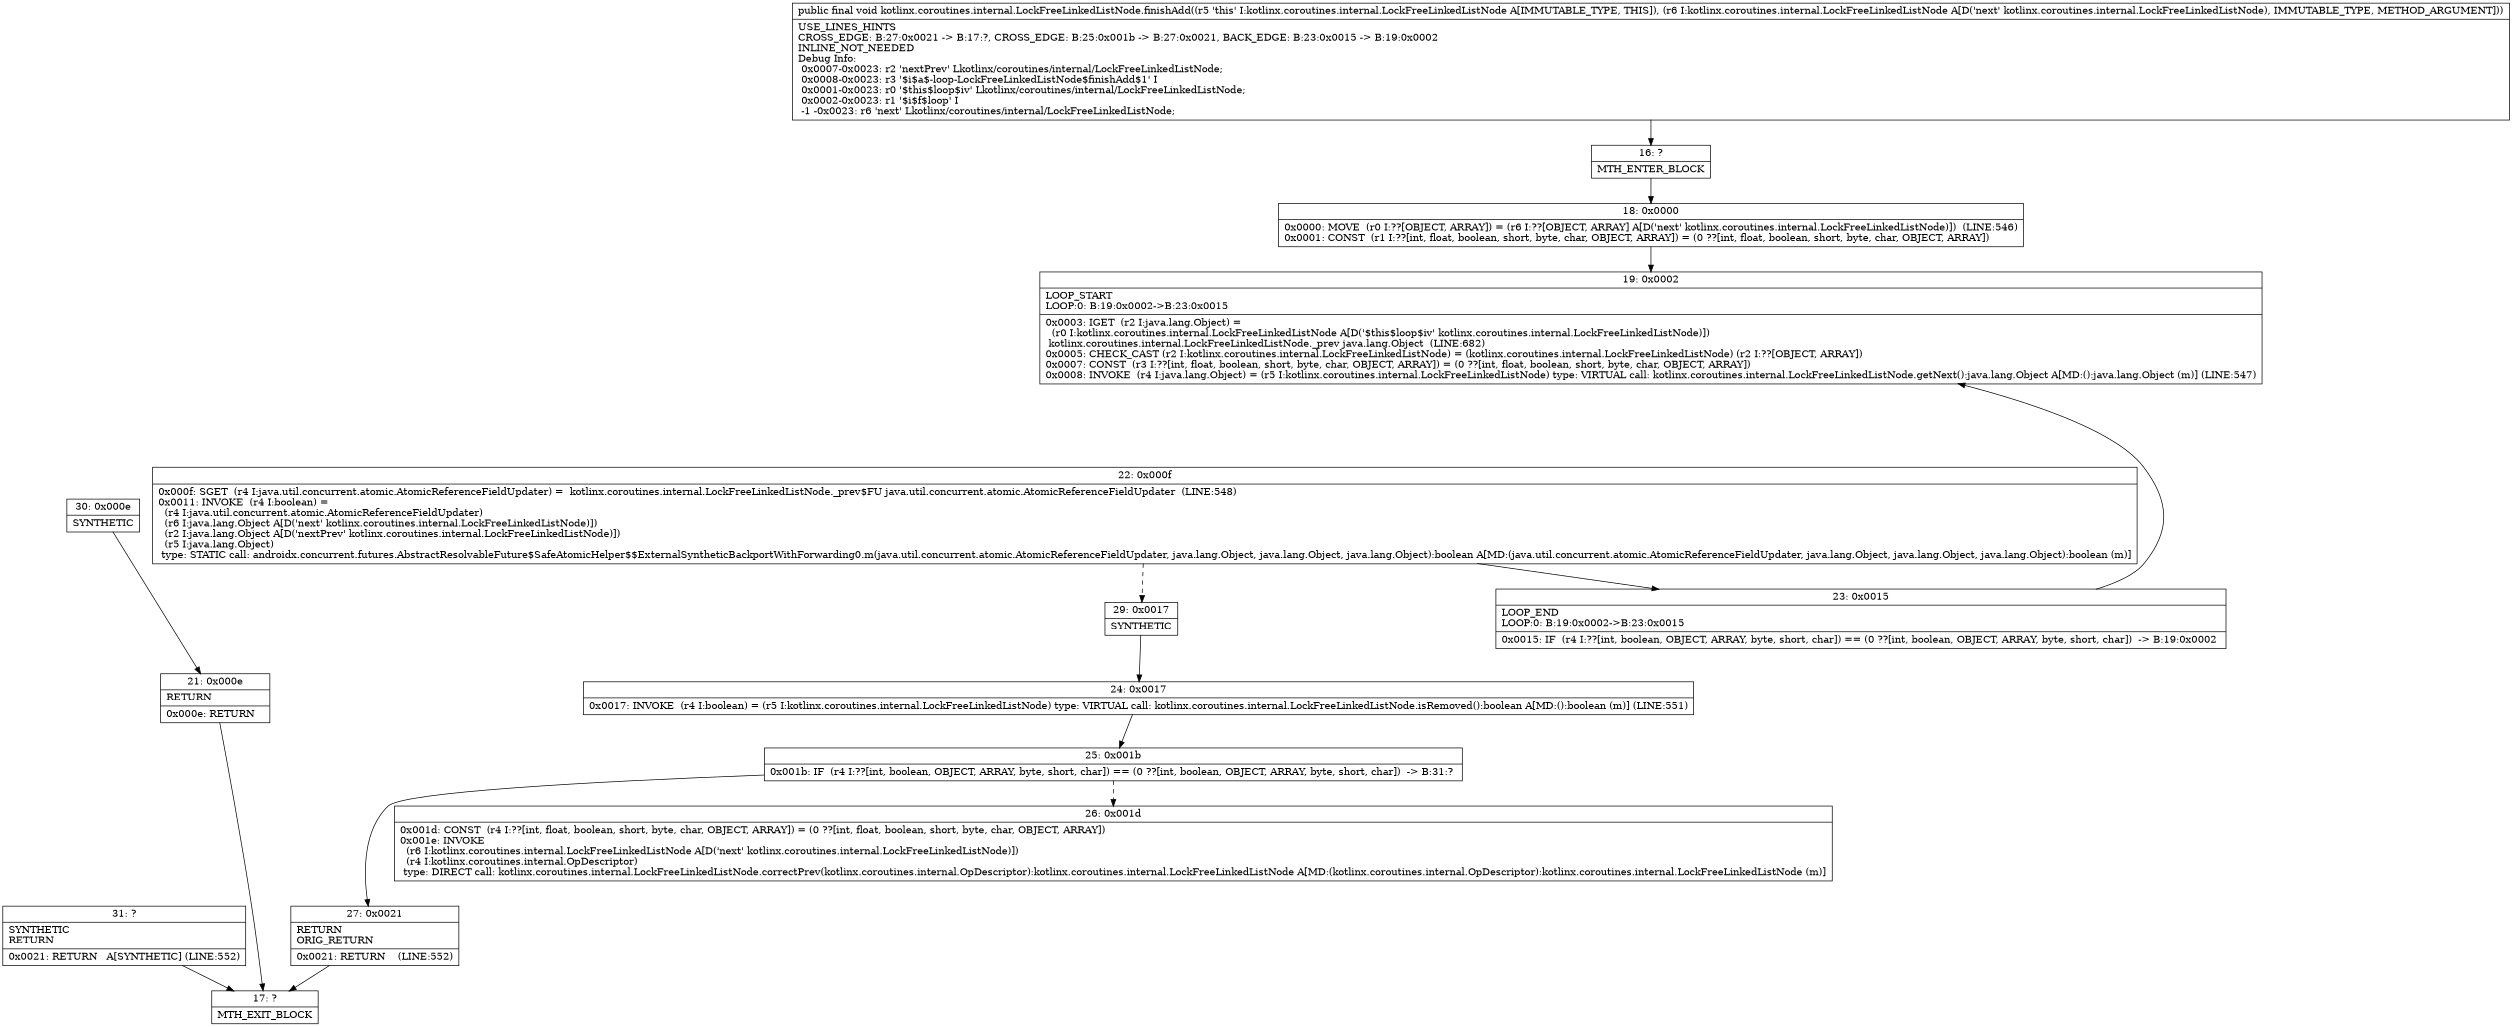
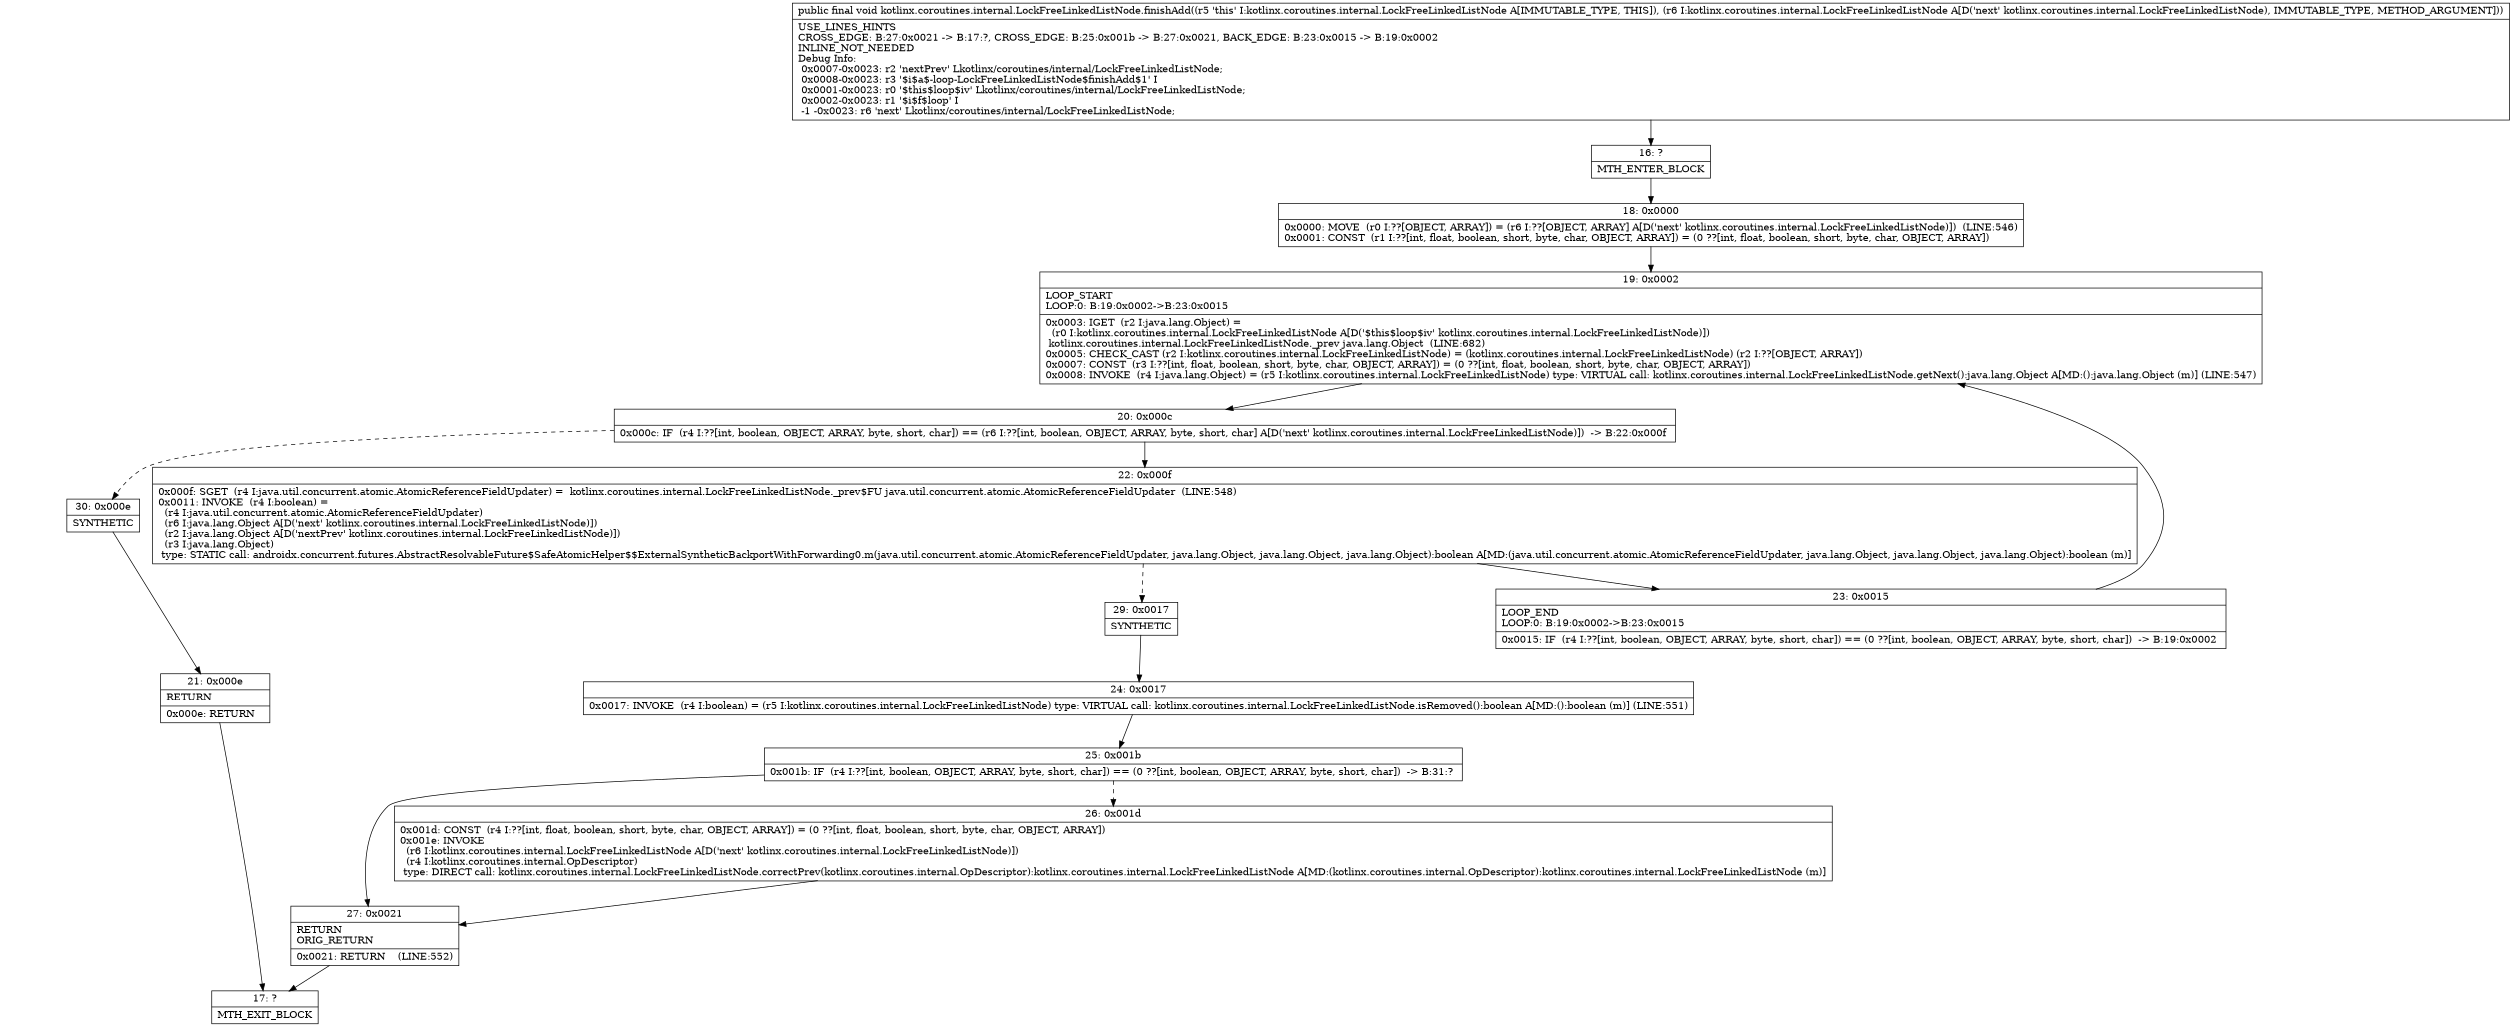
none -> (1145, 426)
(216, 545) -> (216, 545)
none -> (642, 902)
(124, 936) -> none
